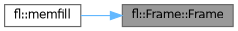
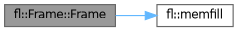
(95, 16) -> (130, 16)
